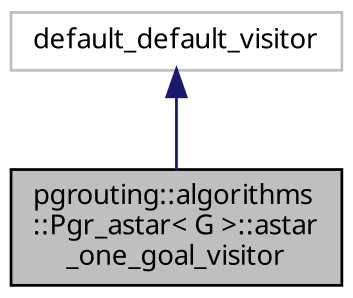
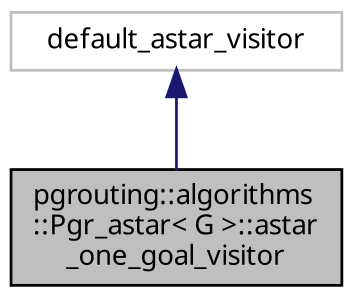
(176, 41) -> (176, 41)
